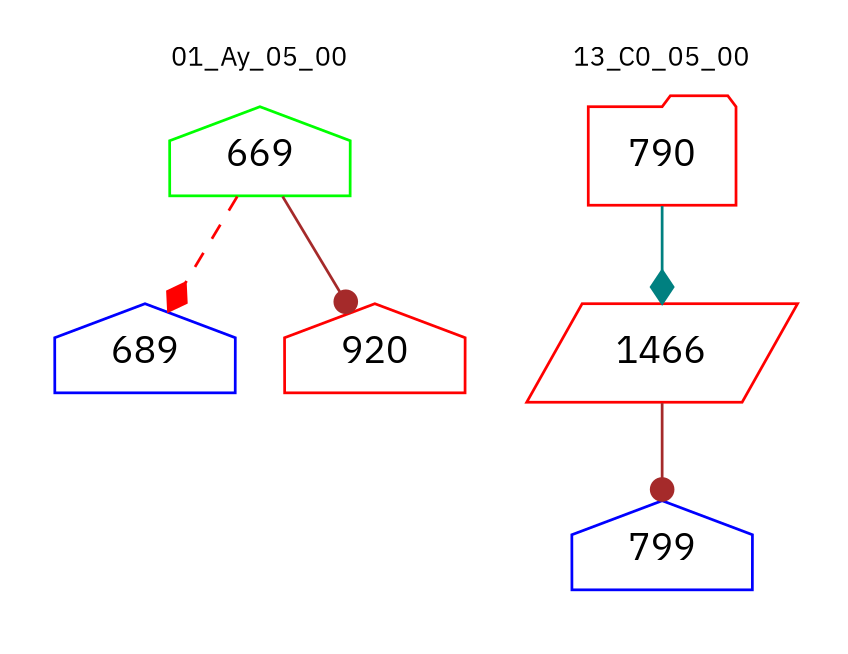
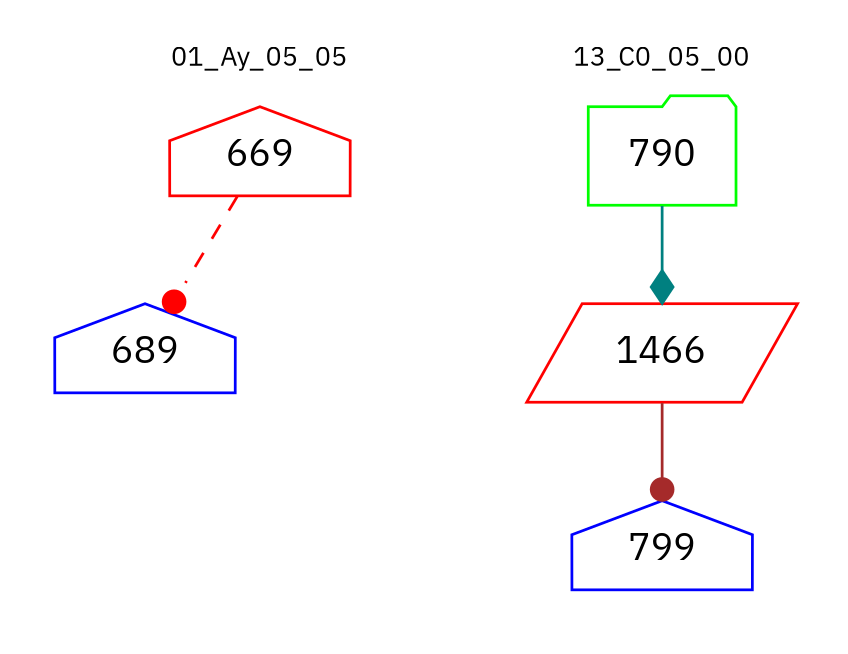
(260, 59) -> (260, 59)
(260, 156) -> (260, 156)
(662, 156) -> (662, 156)
(211, 240) -> (211, 240)
(375, 353) -> none
